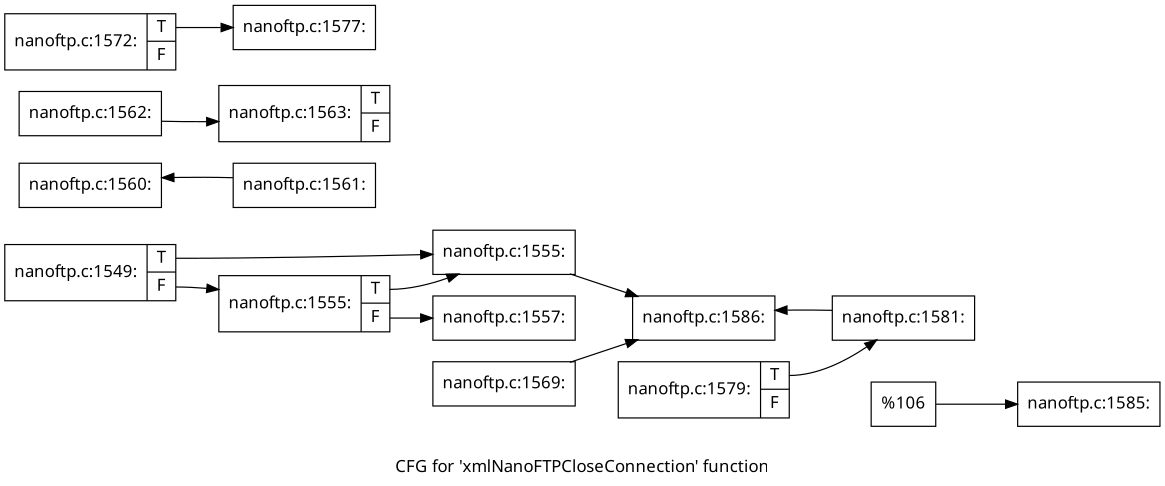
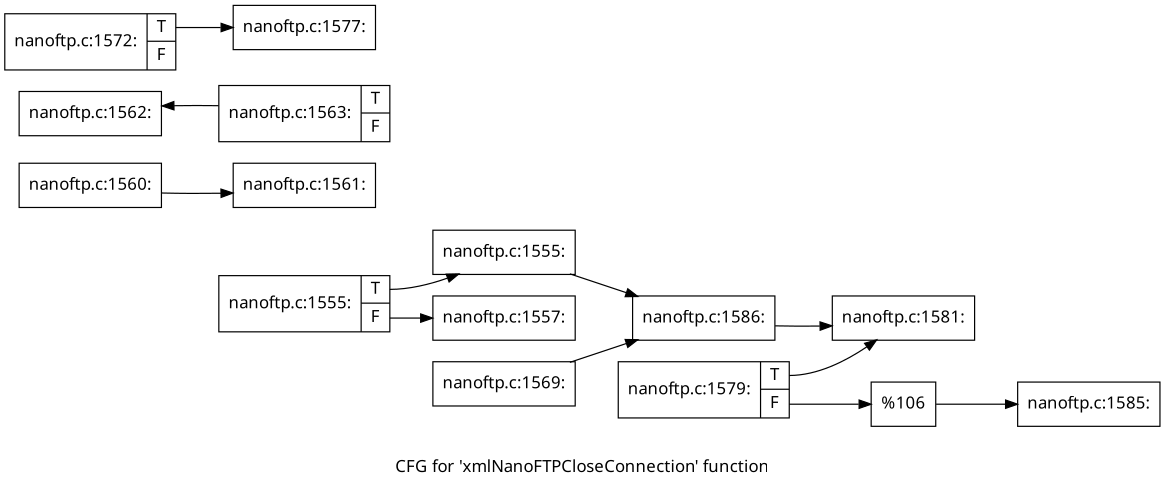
(184, 122) -> (196, 106)
(203, 177) -> (191, 193)
(90, 273) -> none
(810, 310) -> (797, 326)
none -> (824, 404)
